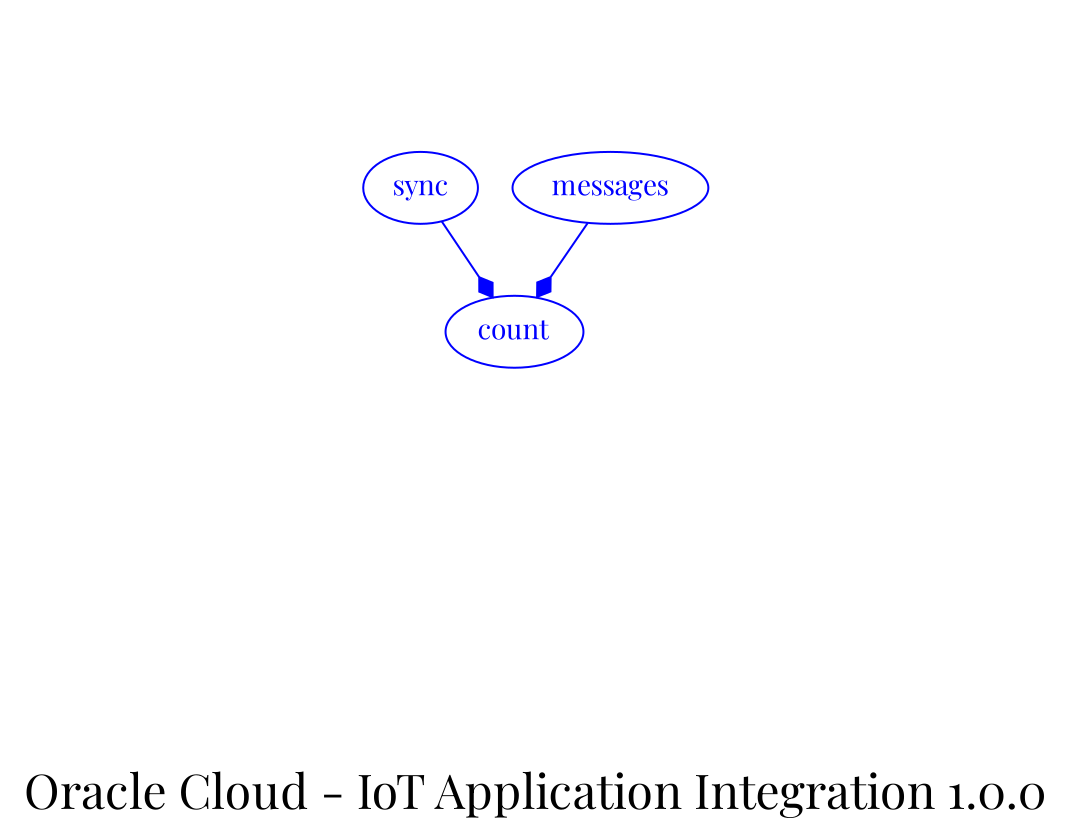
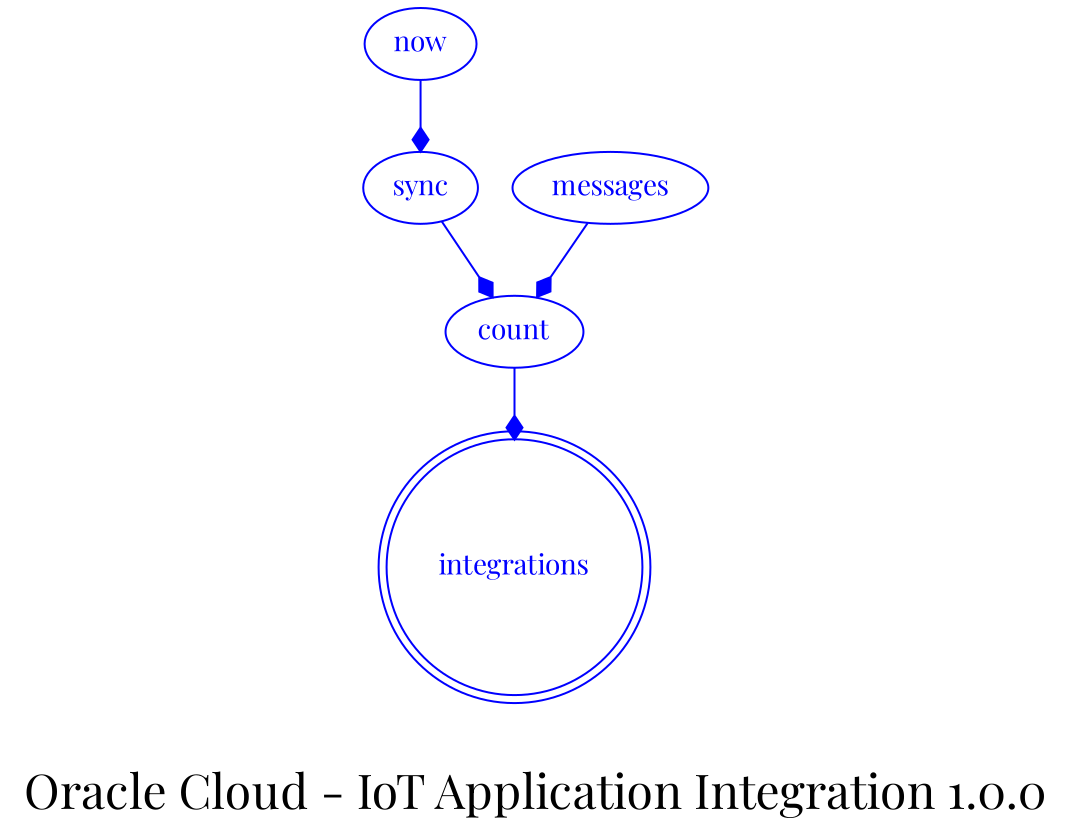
none -> (421, 44)
none -> (515, 567)
